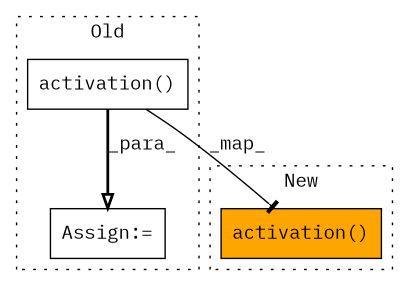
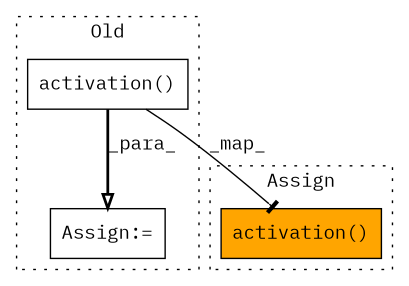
(301, 182) -> (301, 182)
